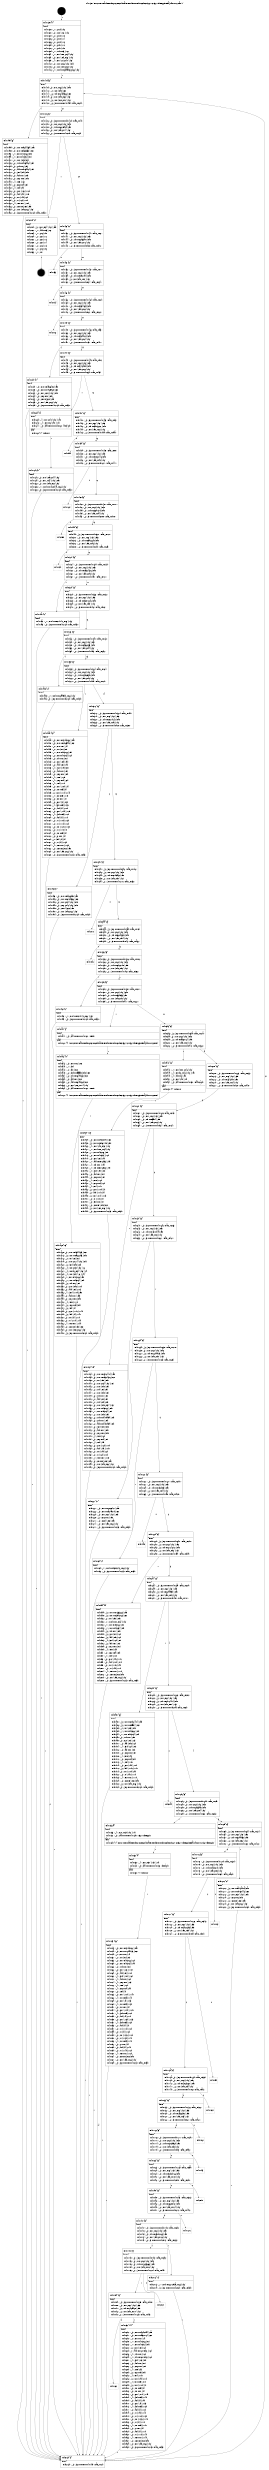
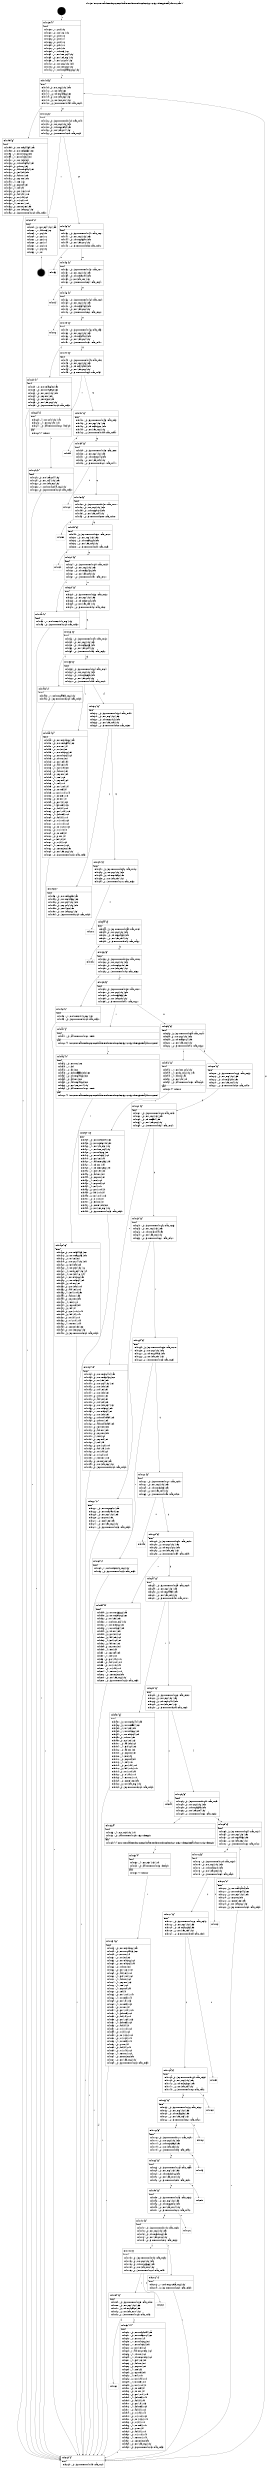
(117, 902) -> none
(49, 1688) -> none
